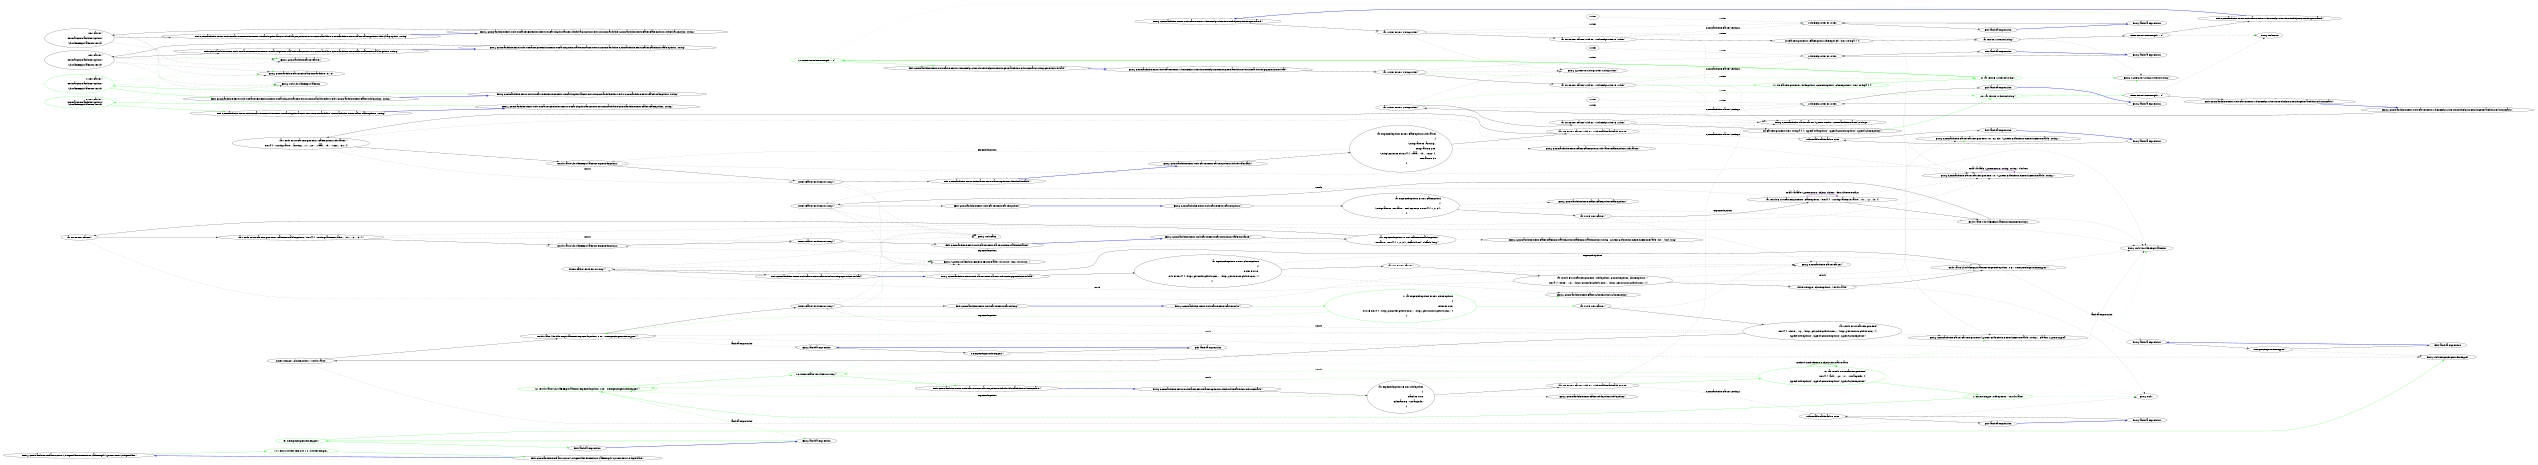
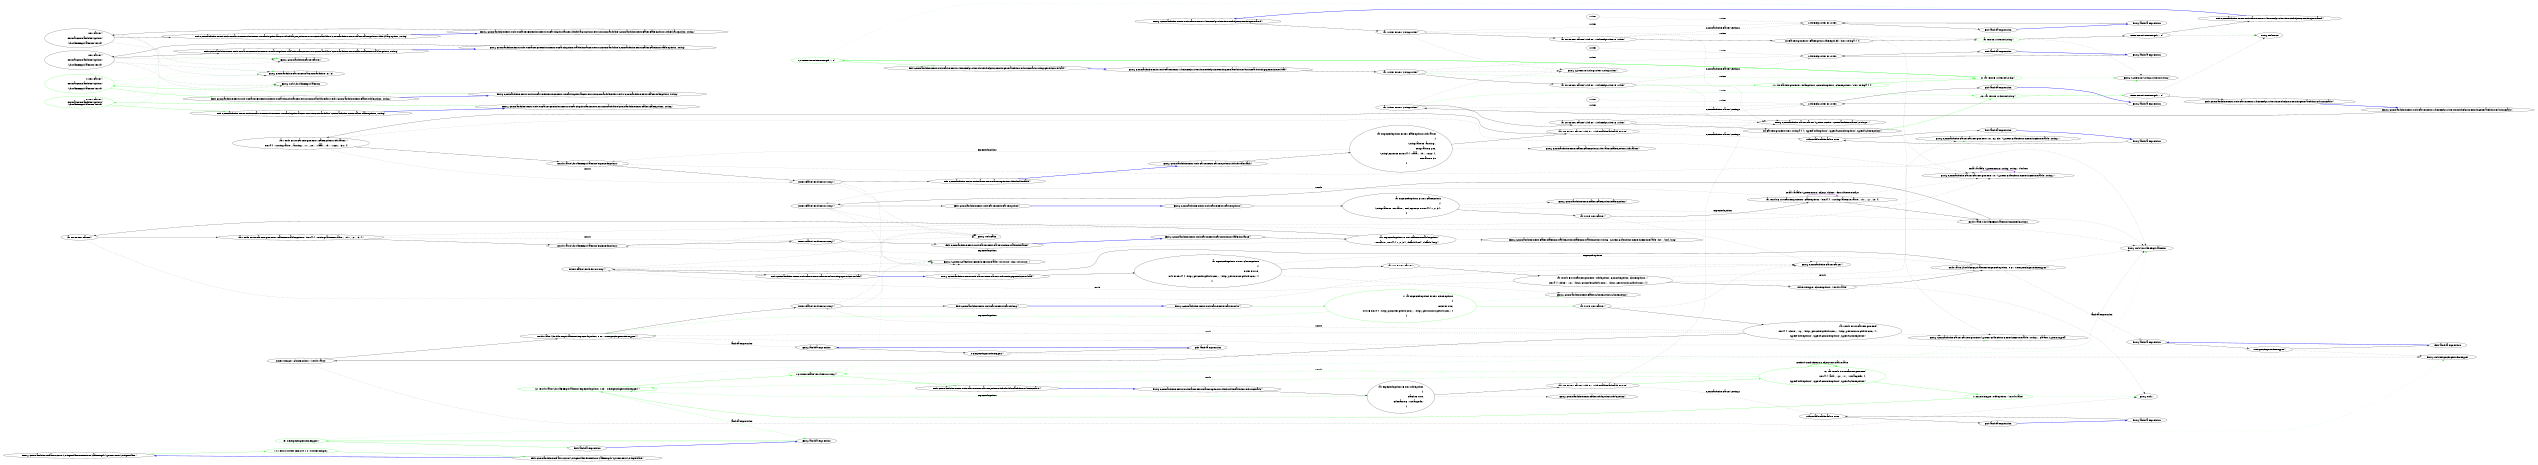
(1998, 40) -> (1998, 40)
(1391, 431) -> (1391, 431)
